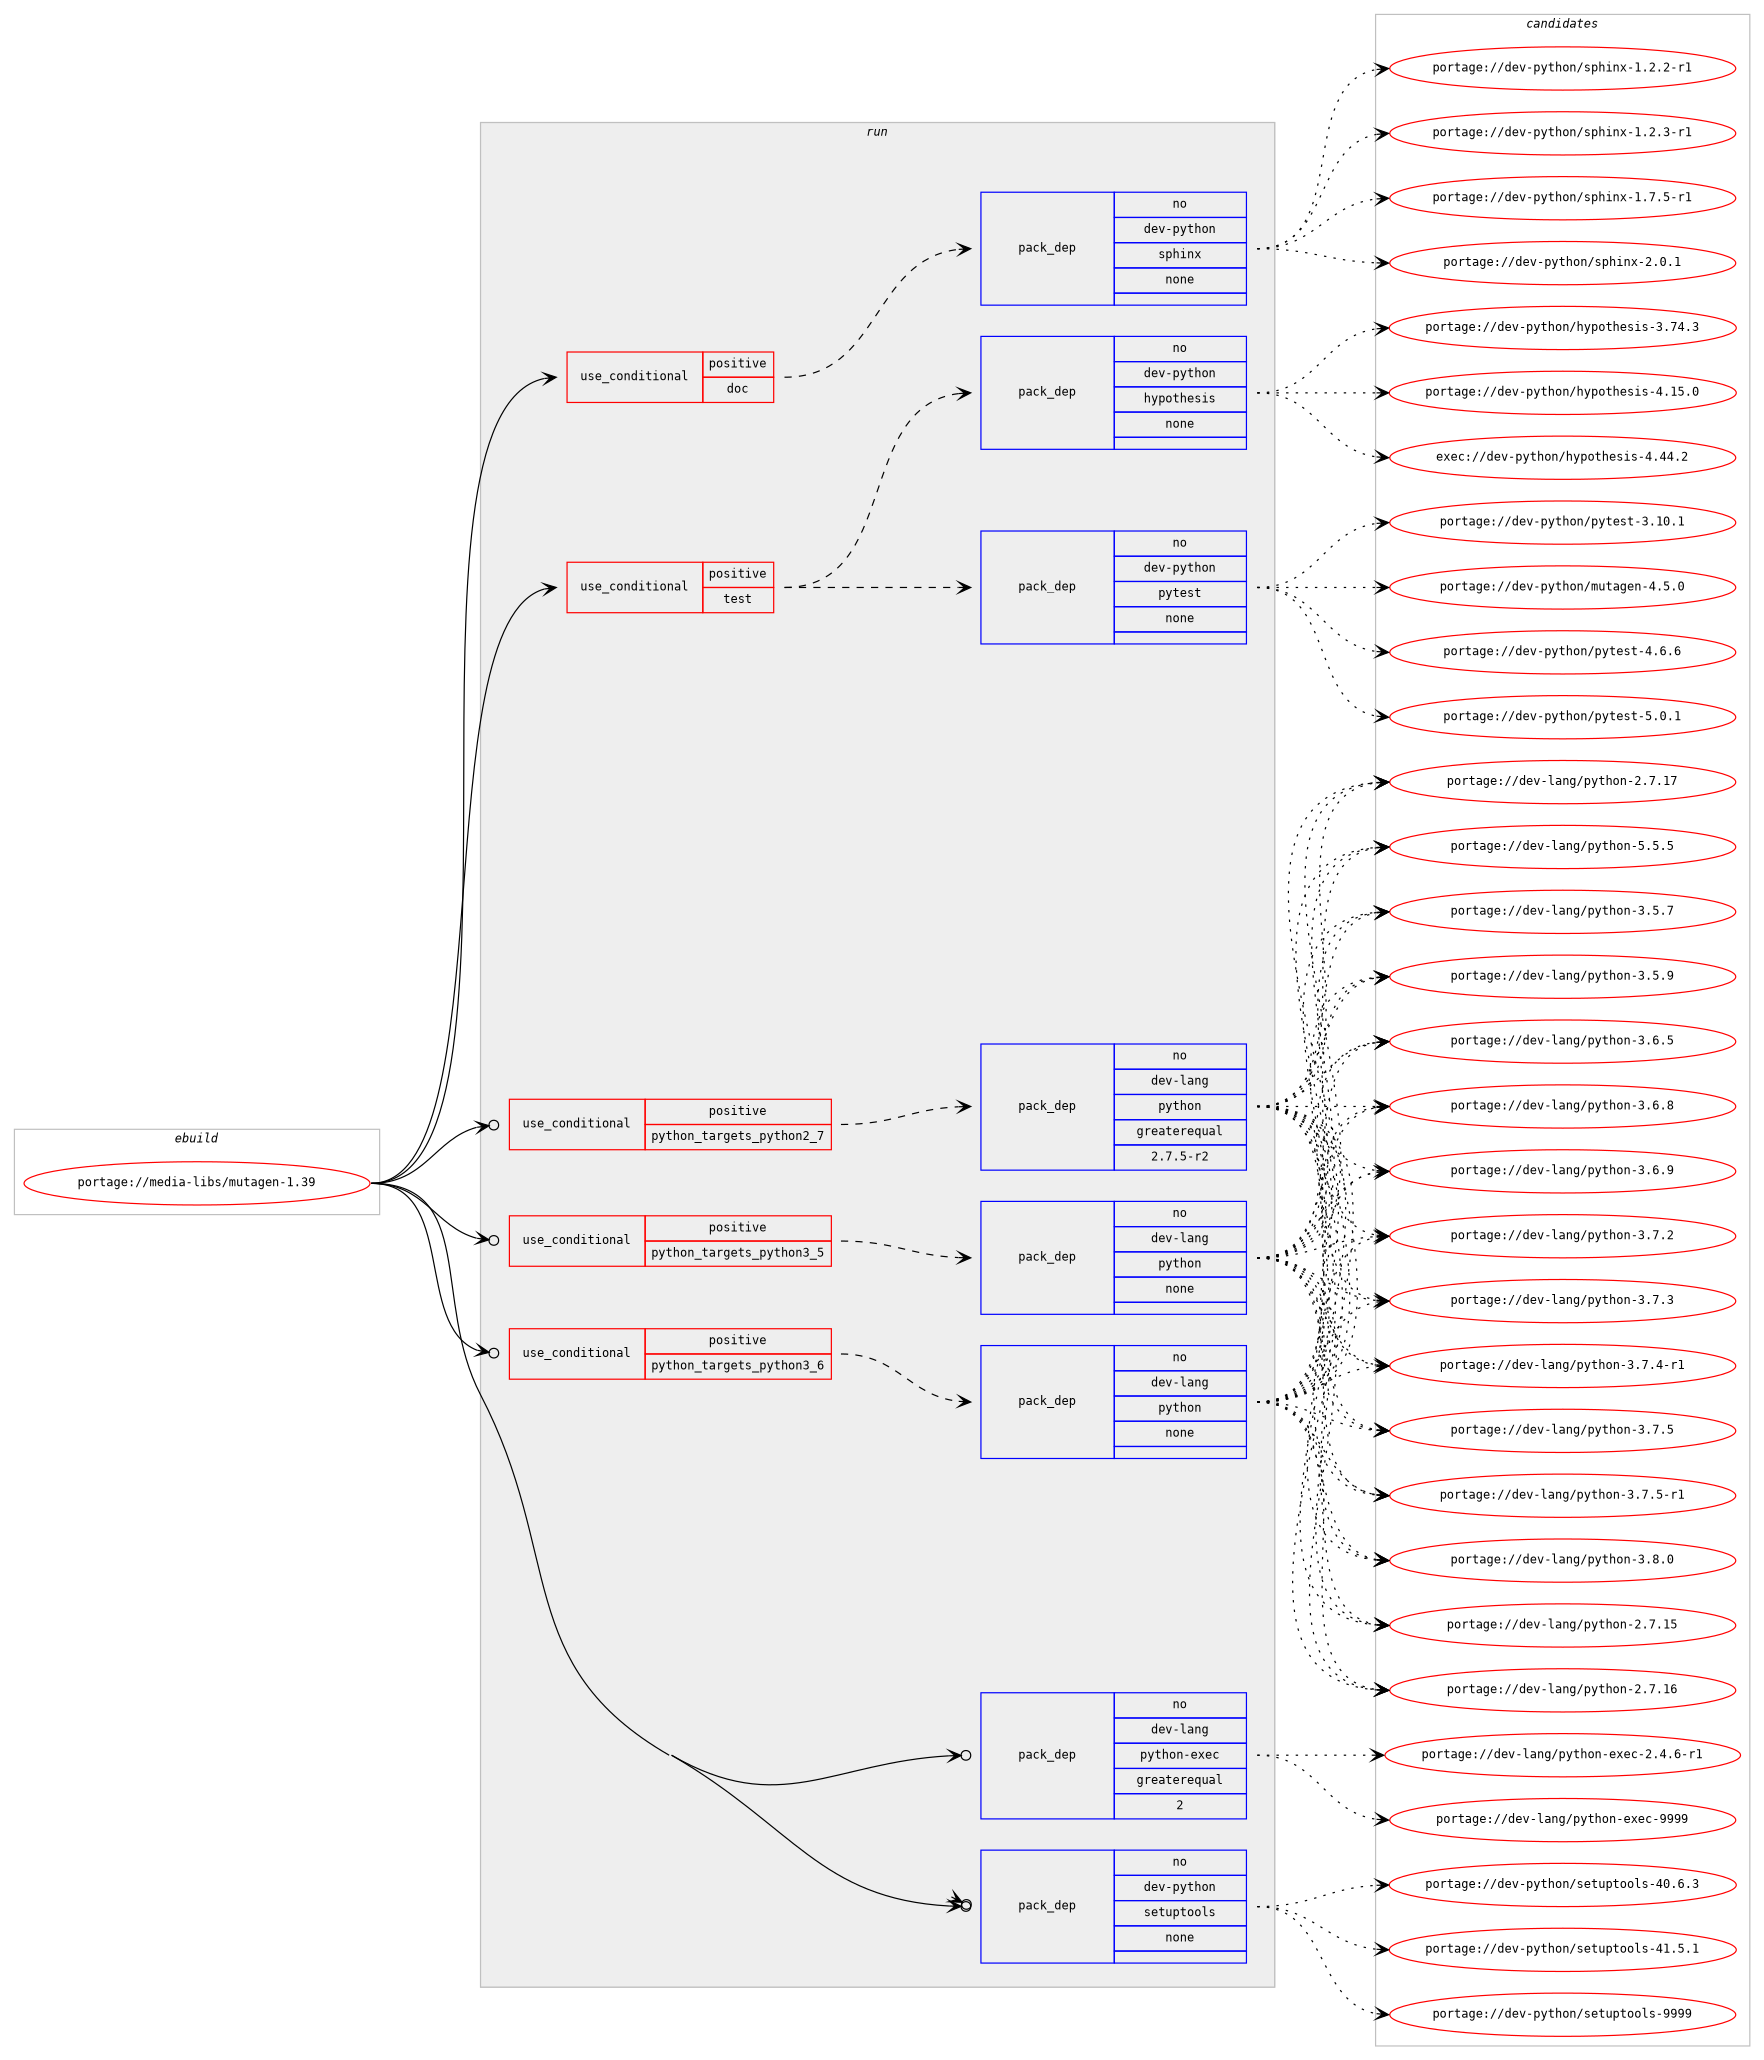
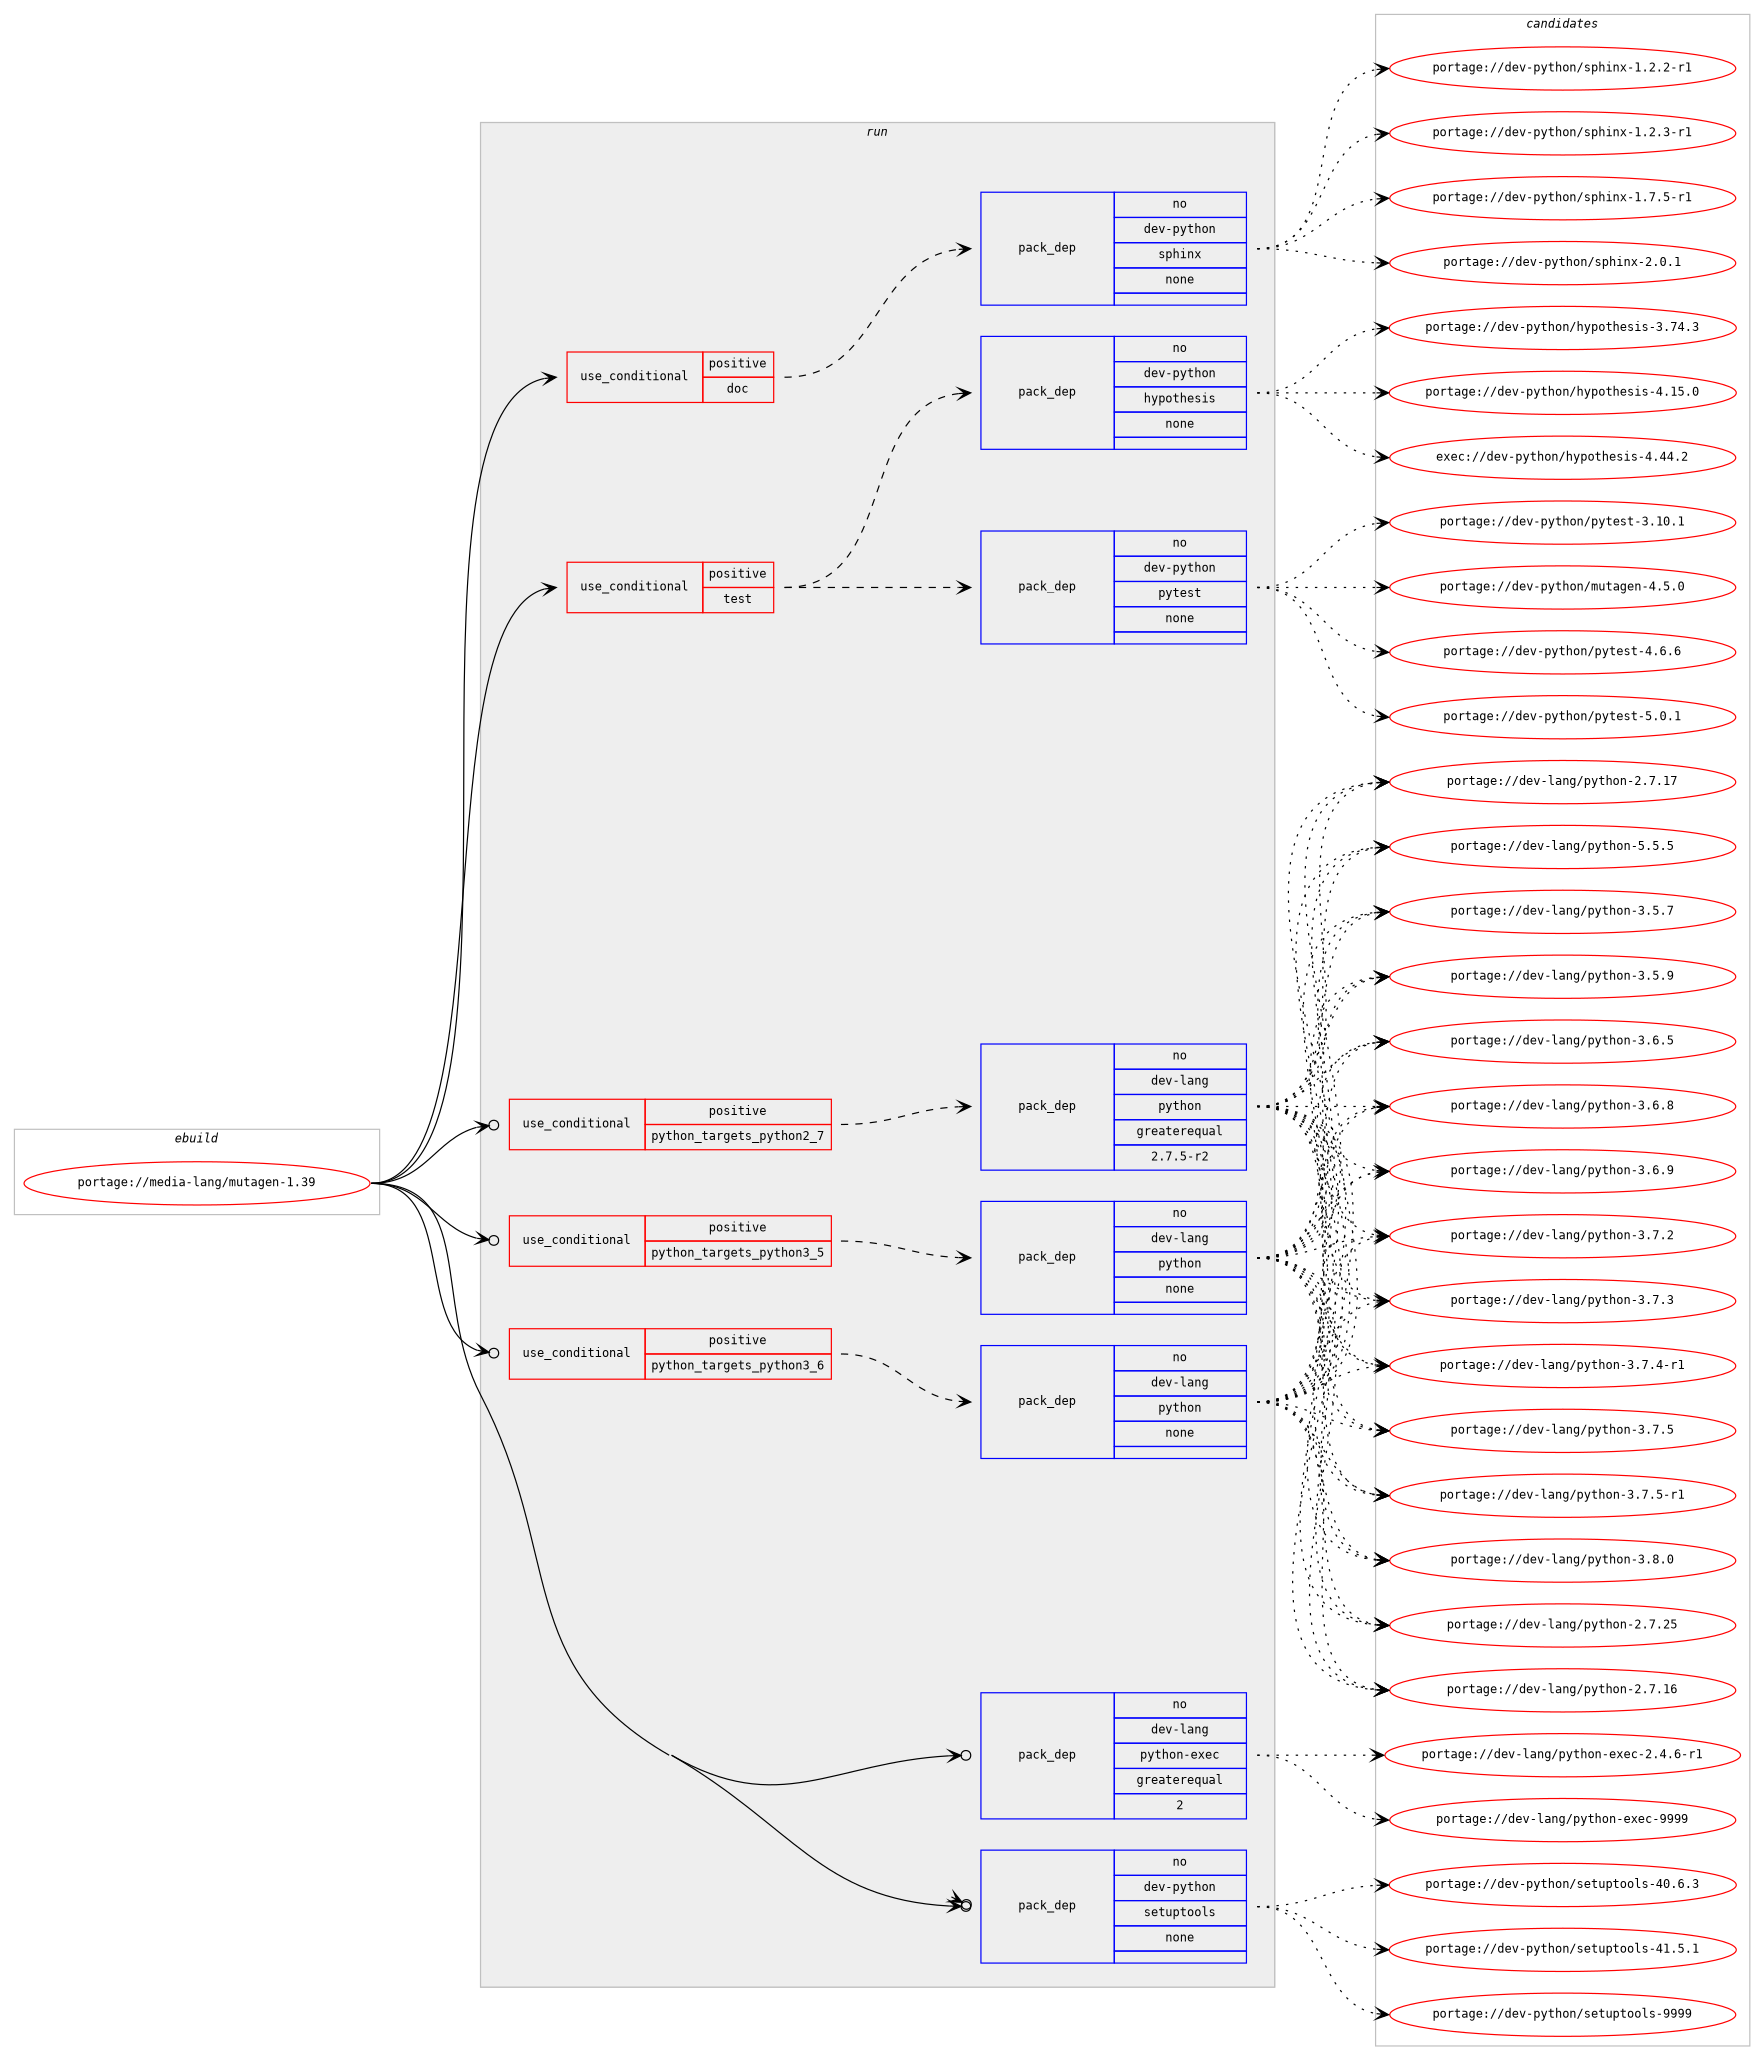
(197, 1183) -> (197, 1183)
(1563, 1625) -> (1563, 1625)
